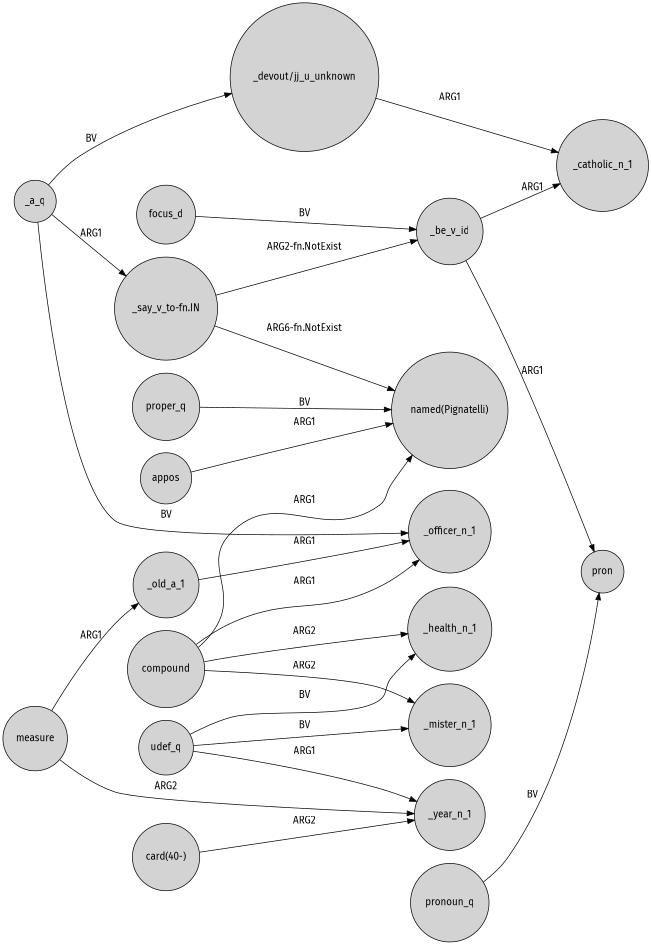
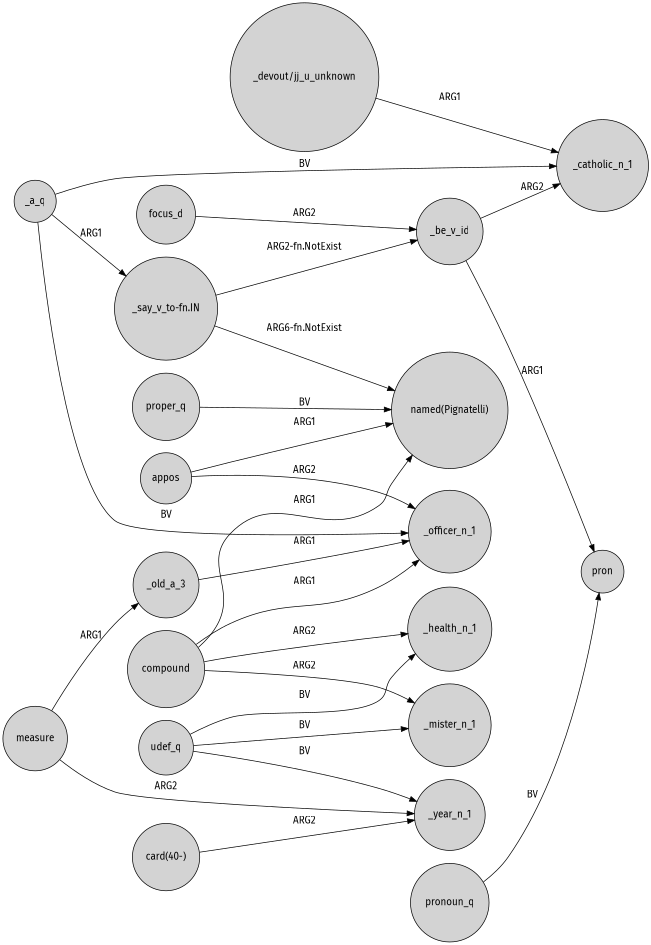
(131, 129) -> (301, 171)
(532, 188) -> (532, 188)
(304, 214) -> (304, 214)
none -> (302, 478)
(166, 585) -> (166, 585)
(304, 752) -> (304, 752)
